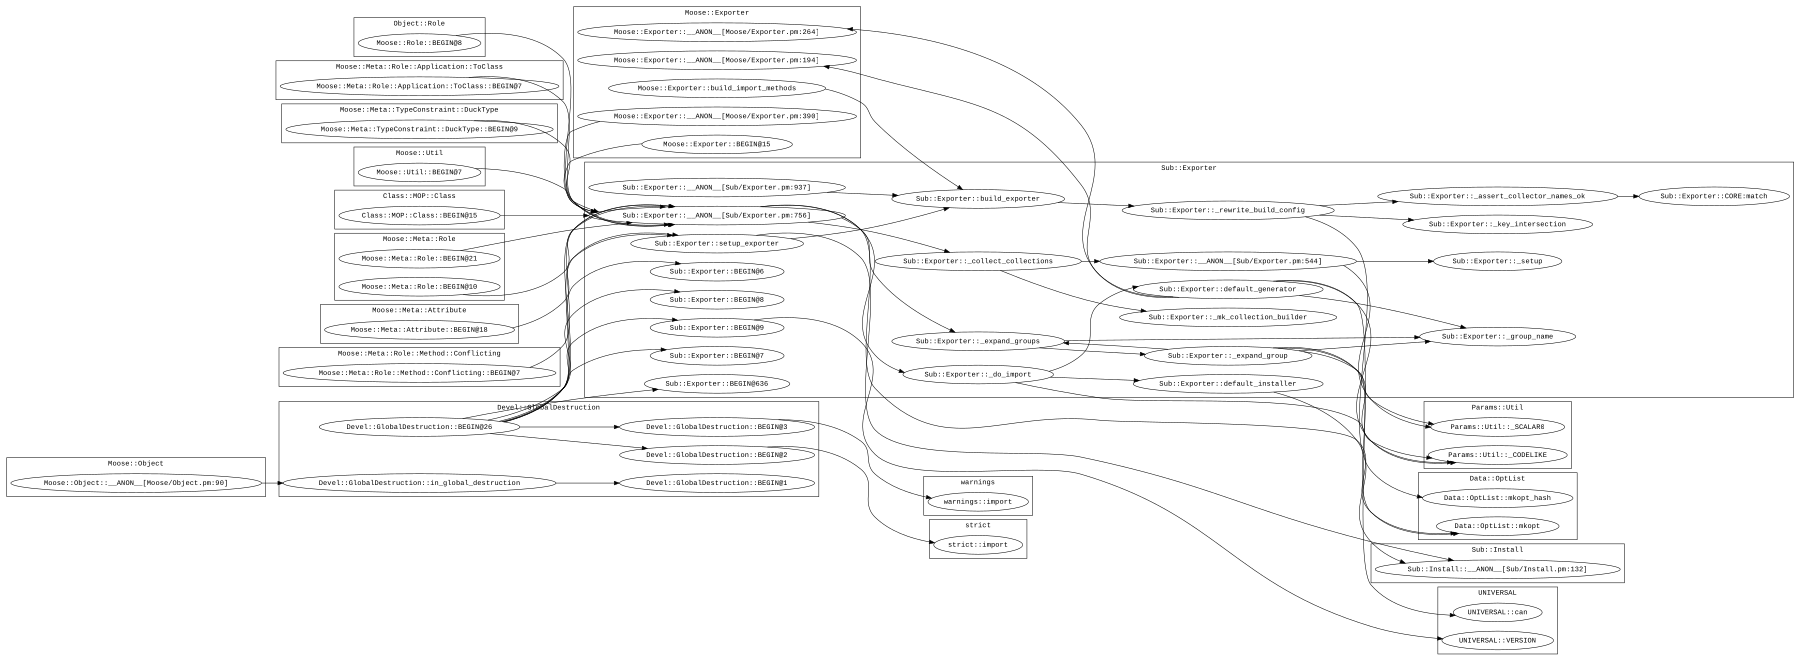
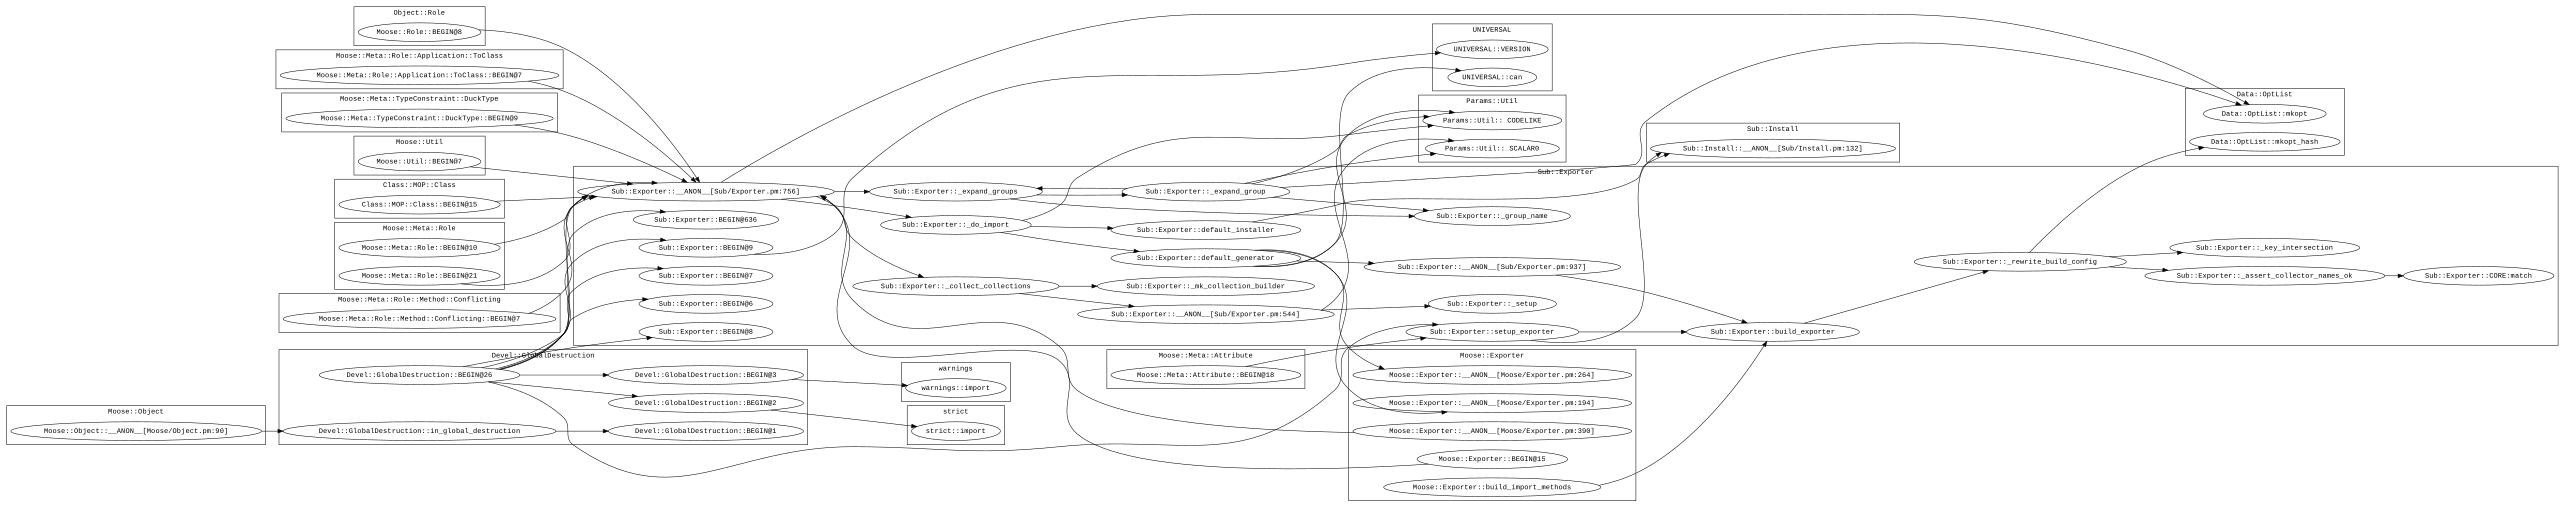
(1381, 308) -> (1333, 262)
